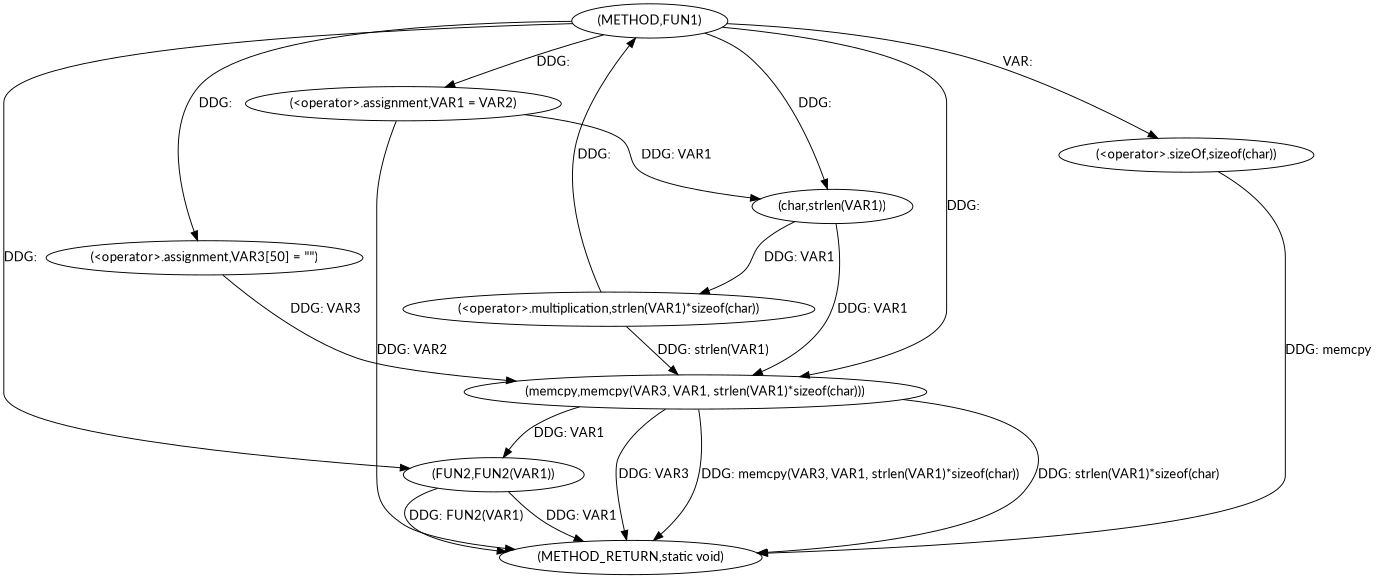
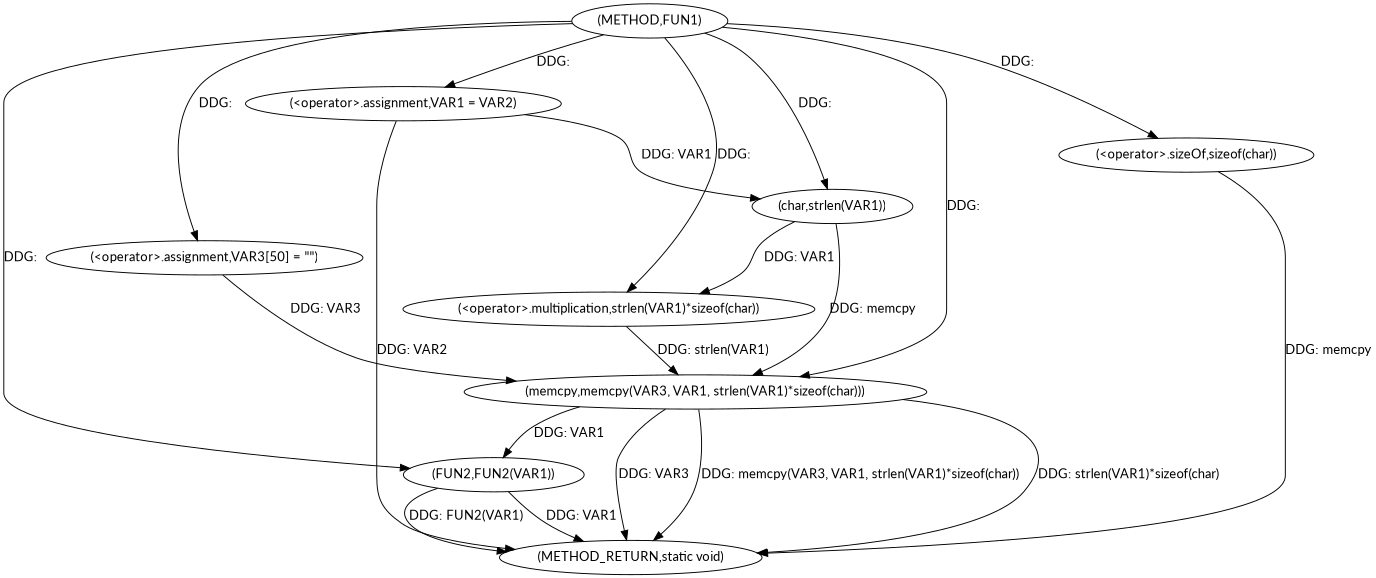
(1020, 62) -> (1020, 62)
(573, 164) -> (714, 167)
(873, 309) -> (873, 309)
